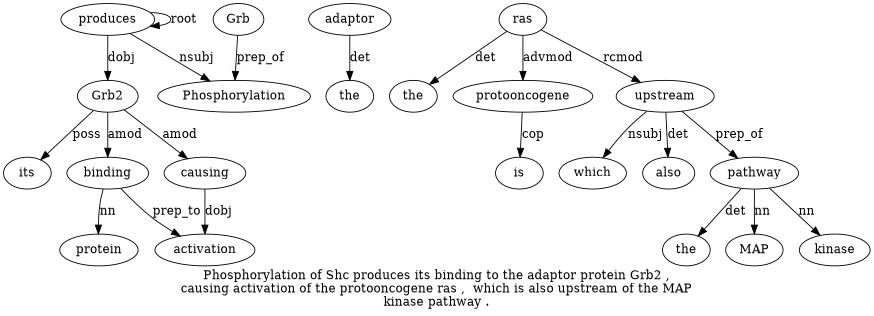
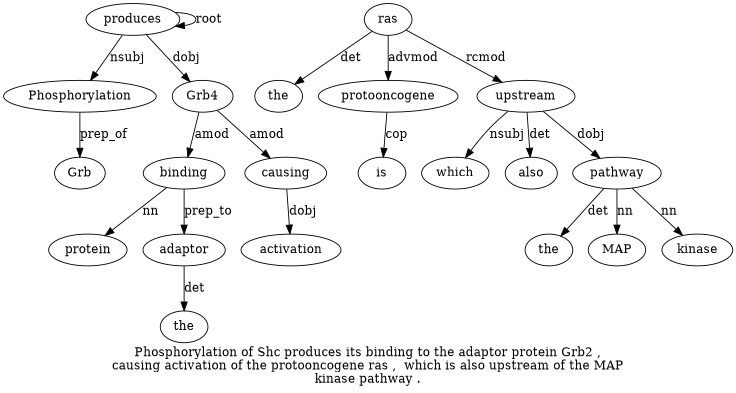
(237, 53) -> (80, 130)
(108, 96) -> (203, 96)
(739, 135) -> (591, 135)
(27, 173) -> none
(145, 212) -> (184, 207)
